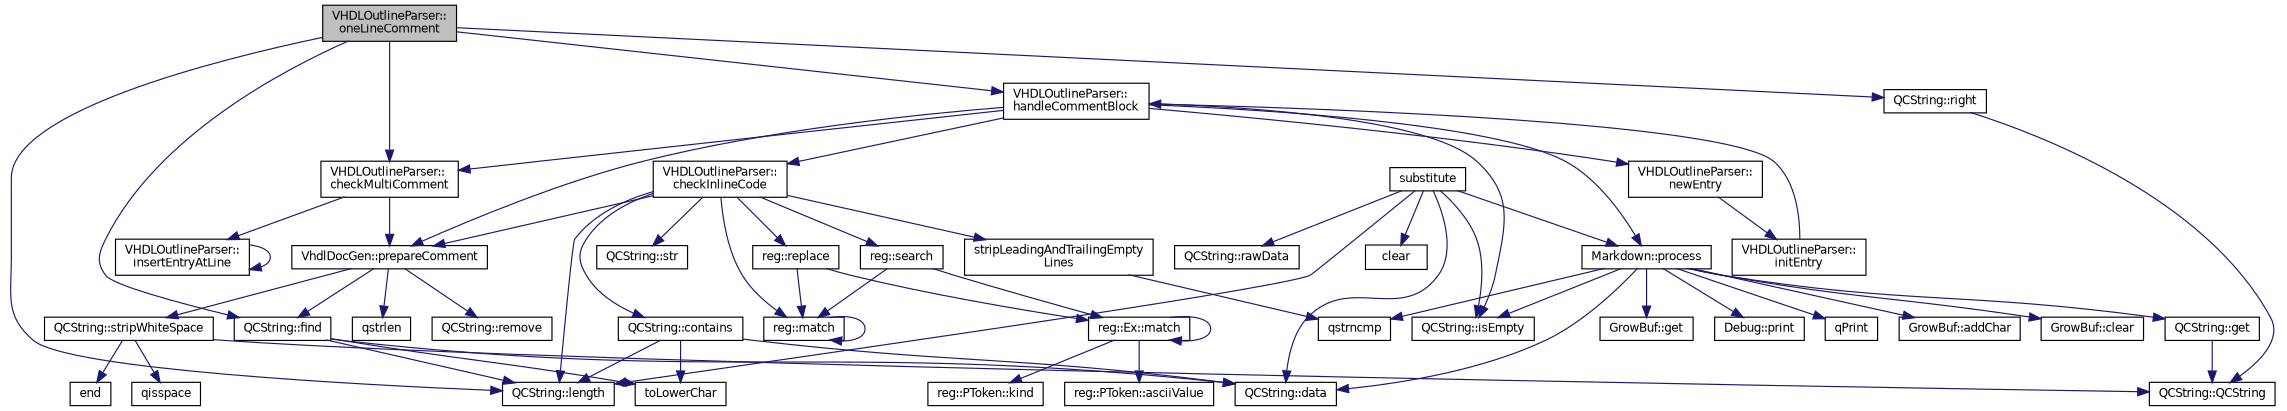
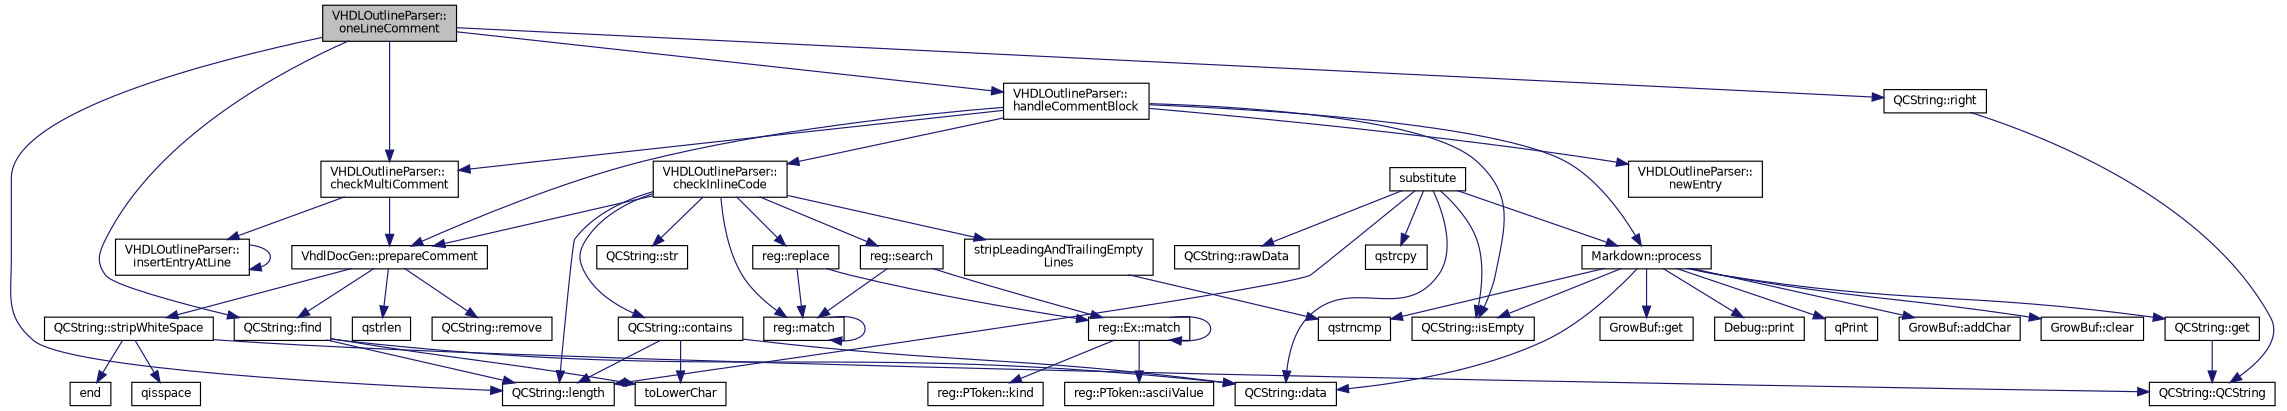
(1396, 257) -> (1396, 257)
(1799, 257) -> none
